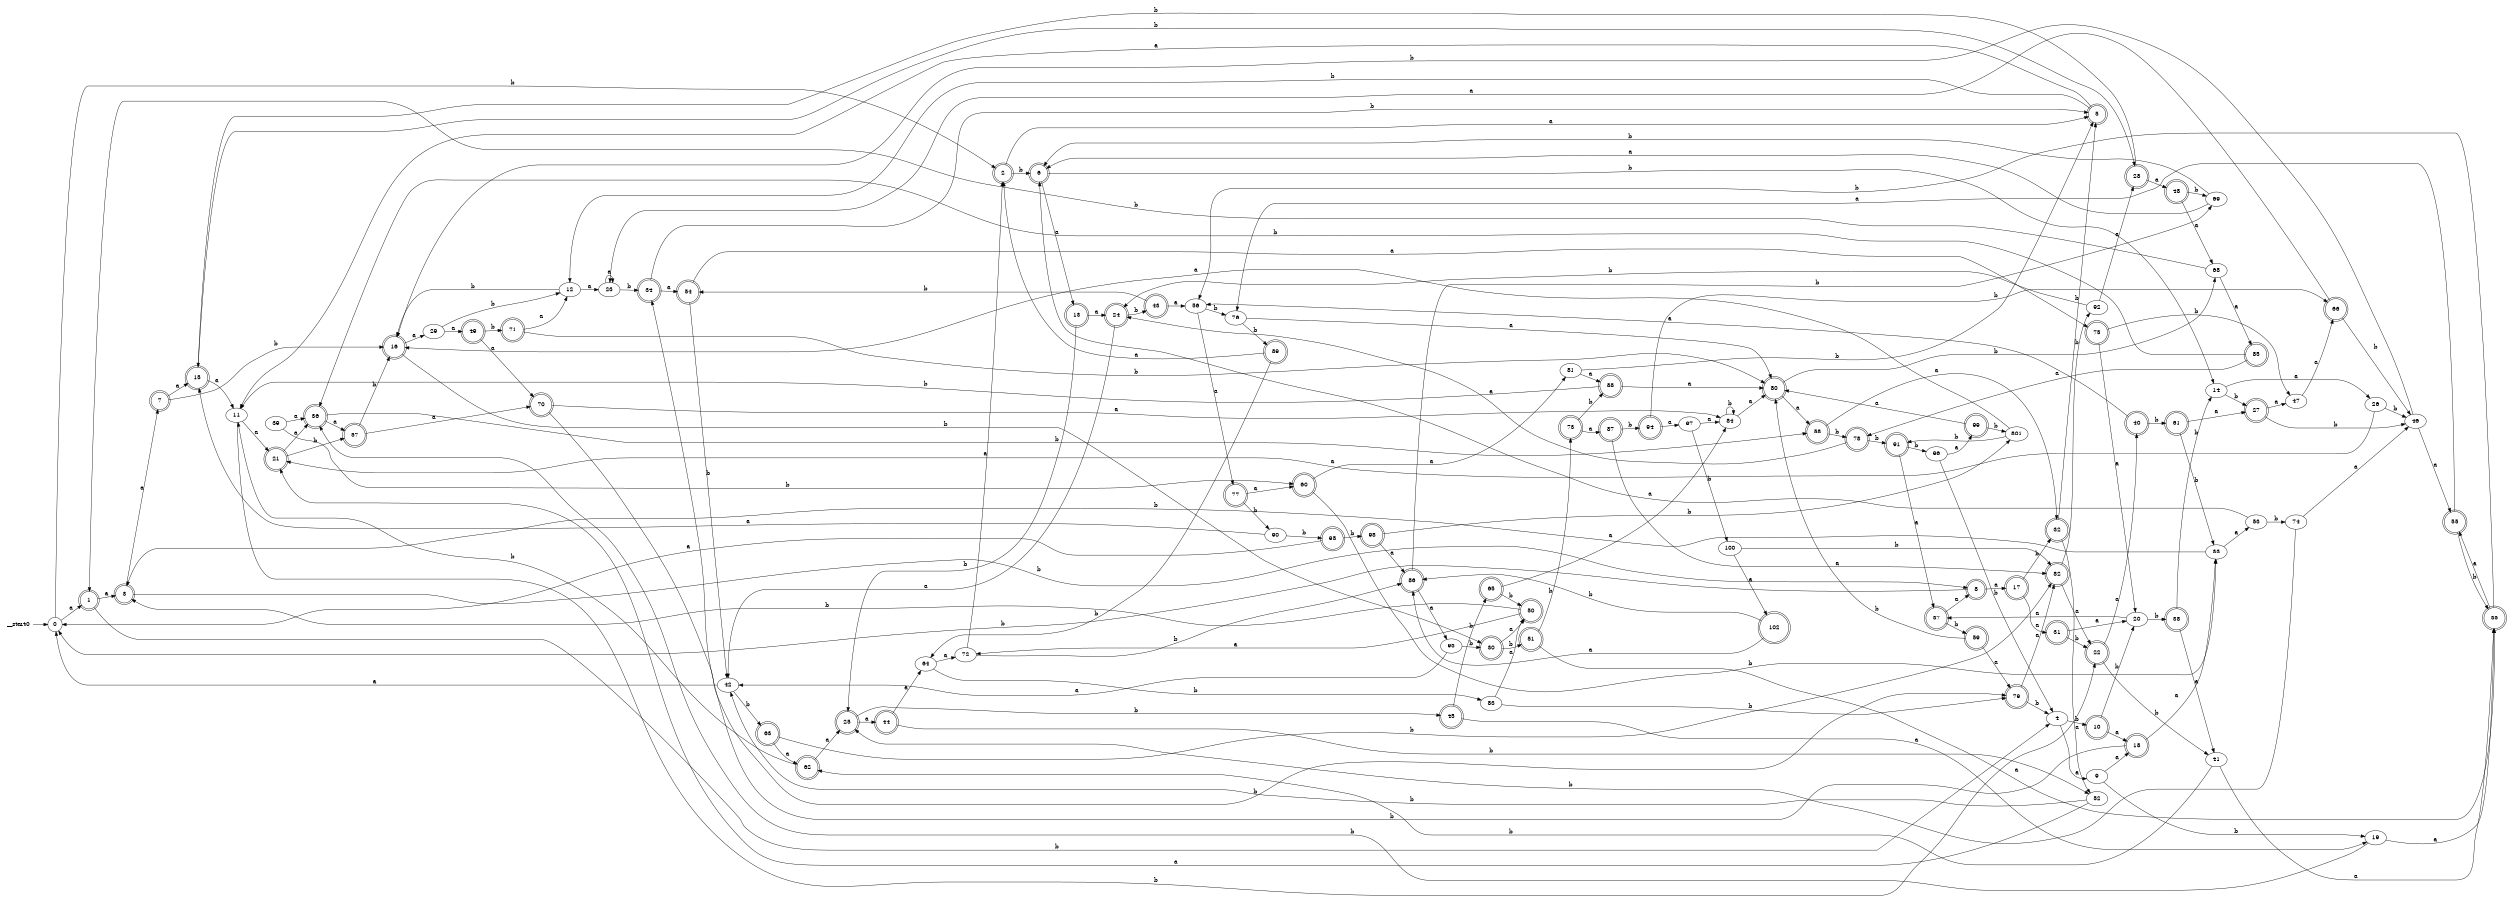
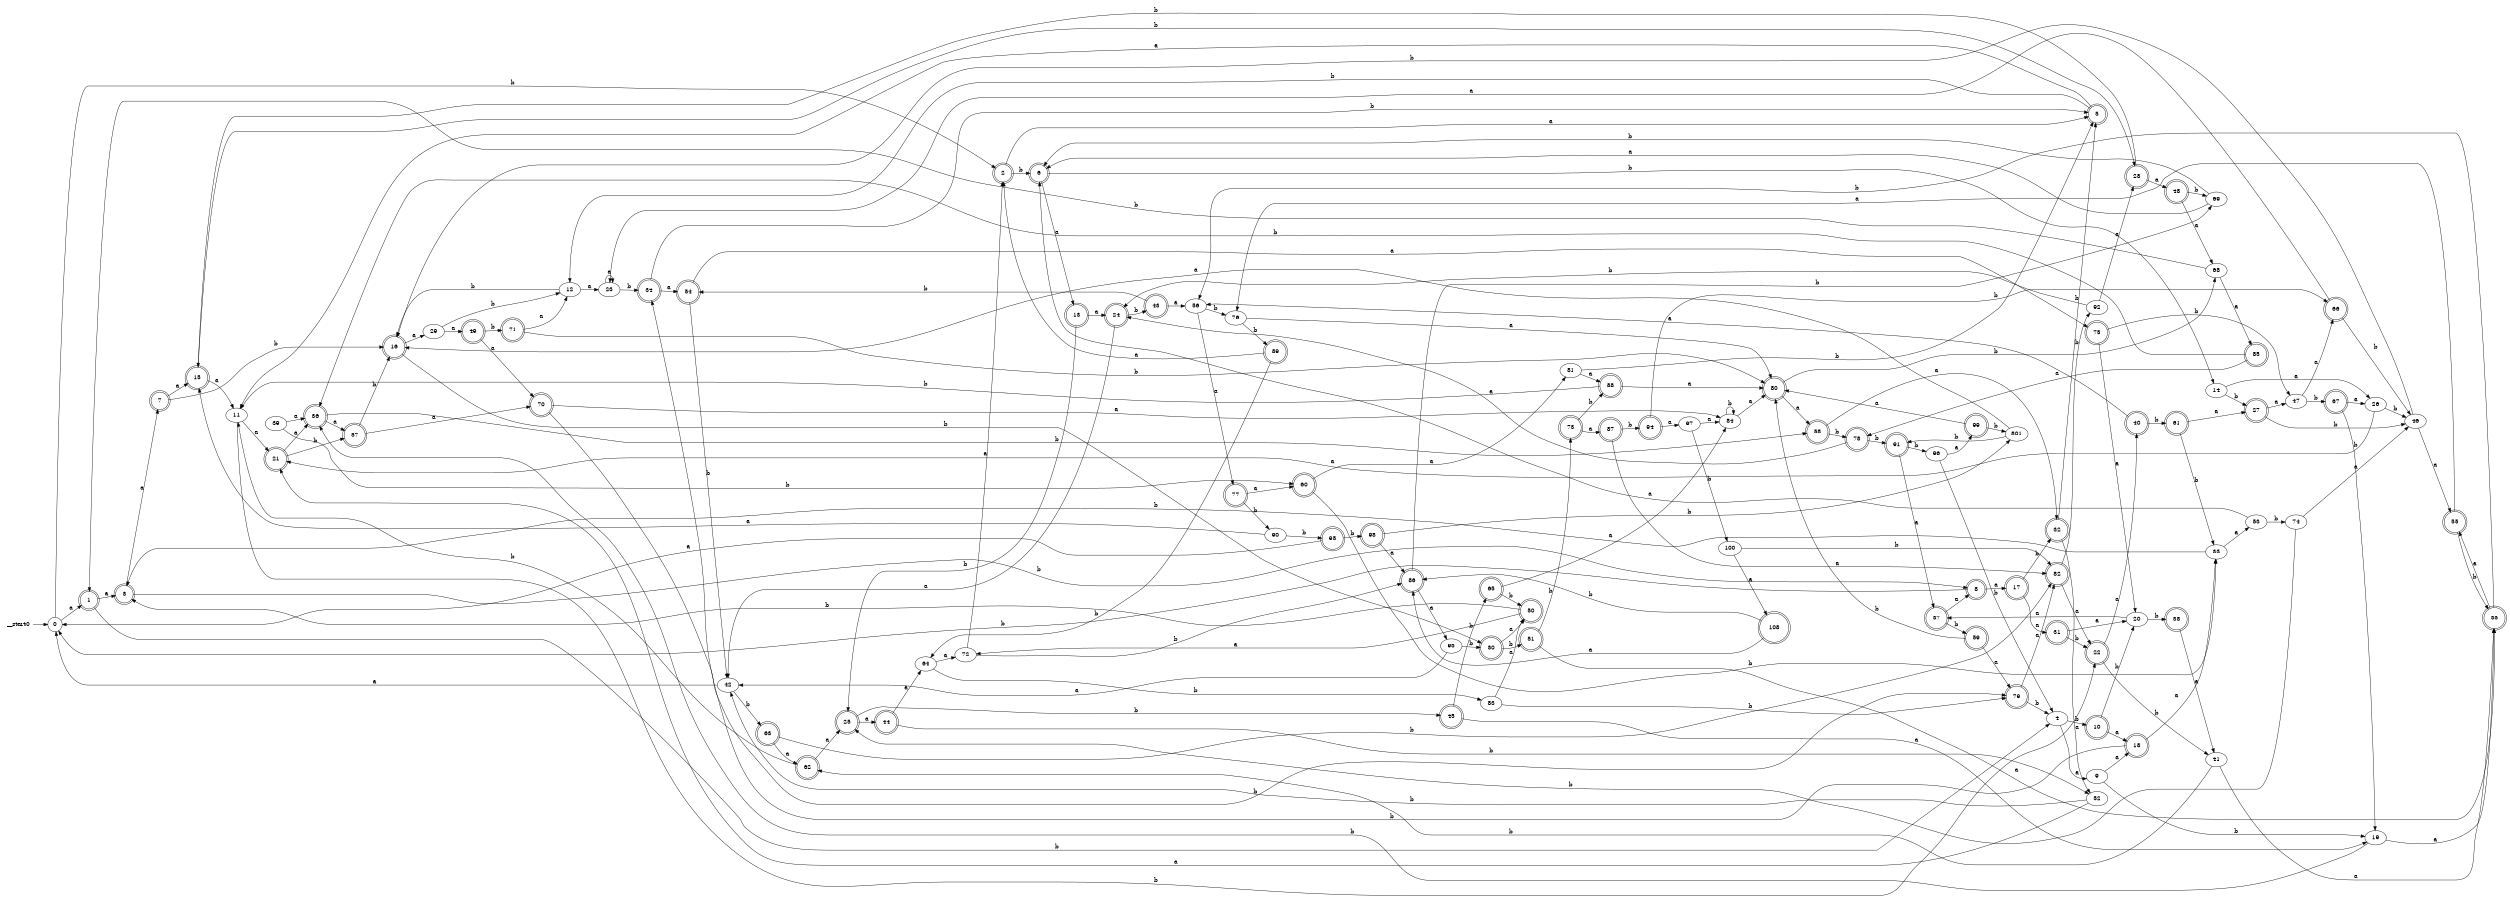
none -> (2336, 402)
(2184, 503) -> none
(1774, 628) -> (1774, 628)
